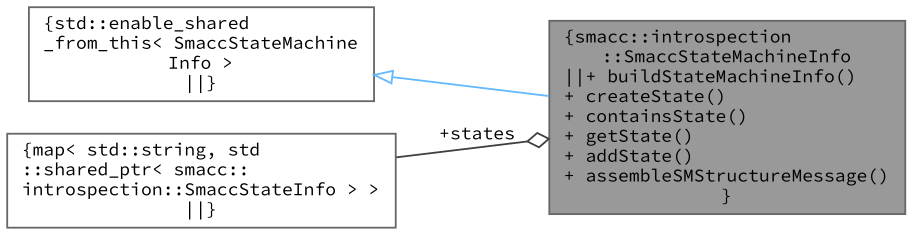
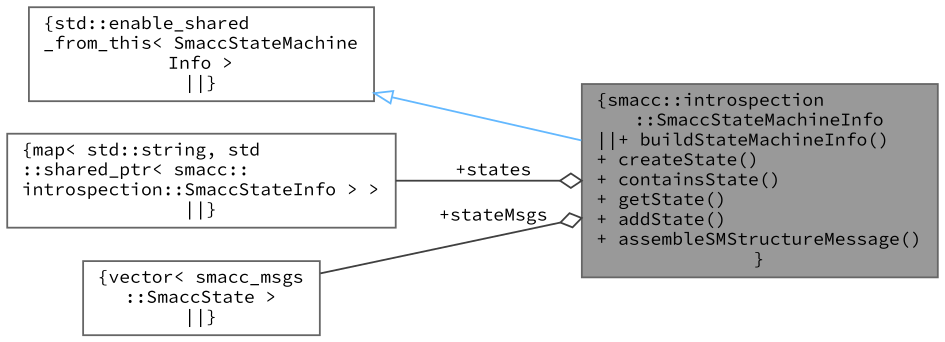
none -> (201, 298)
